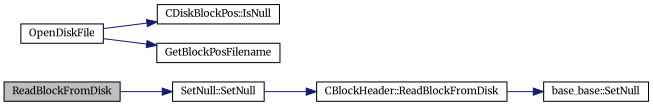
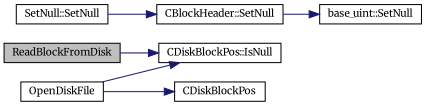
(218, 53) -> (220, 92)
(141, 92) -> (134, 53)
(412, 92) -> (220, 14)
(596, 92) -> (371, 14)
